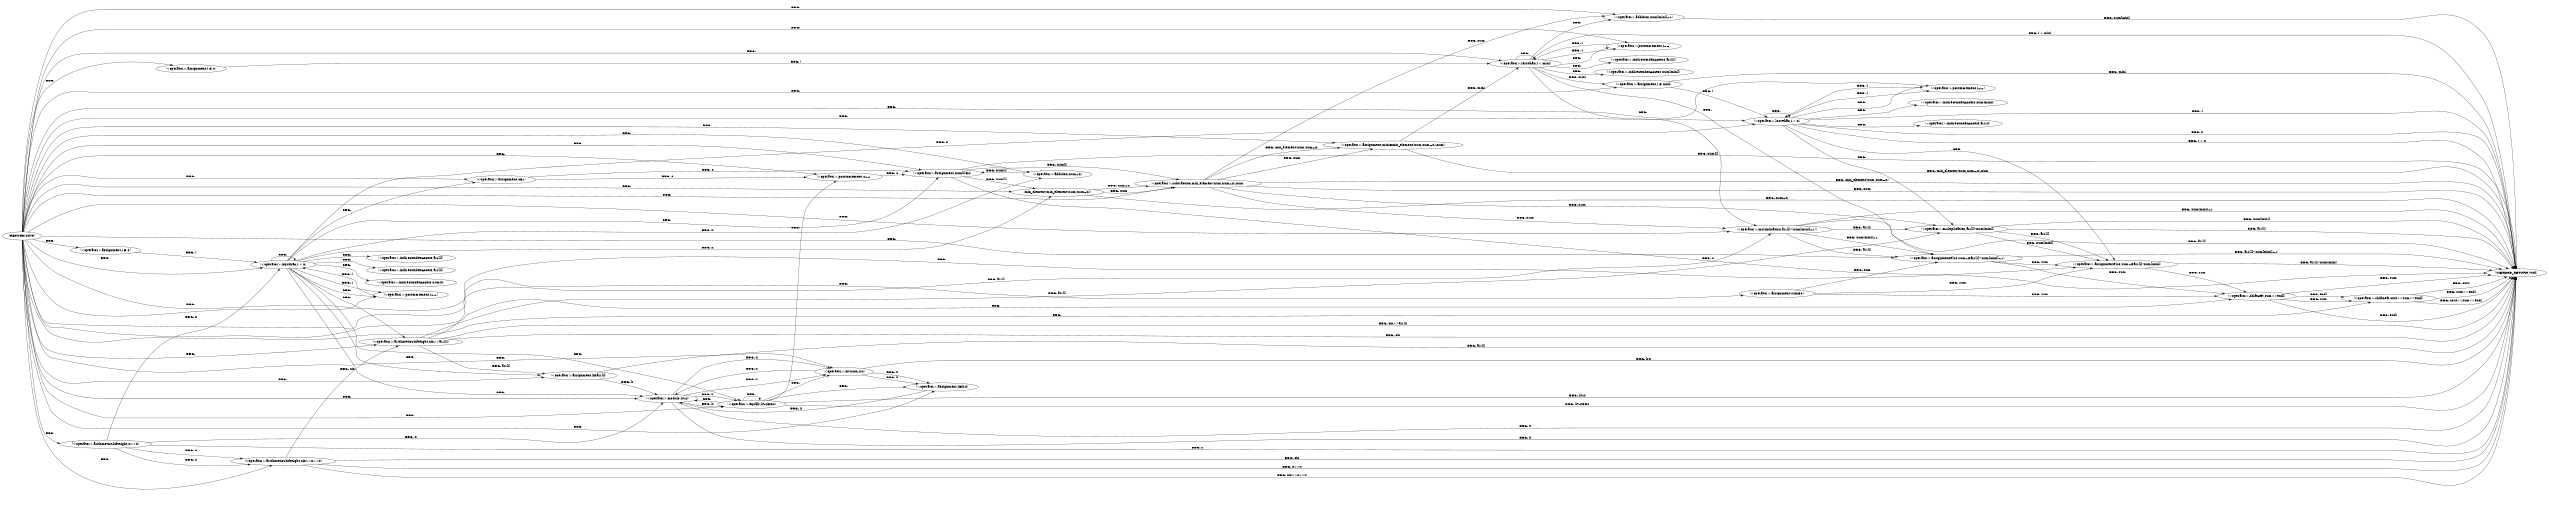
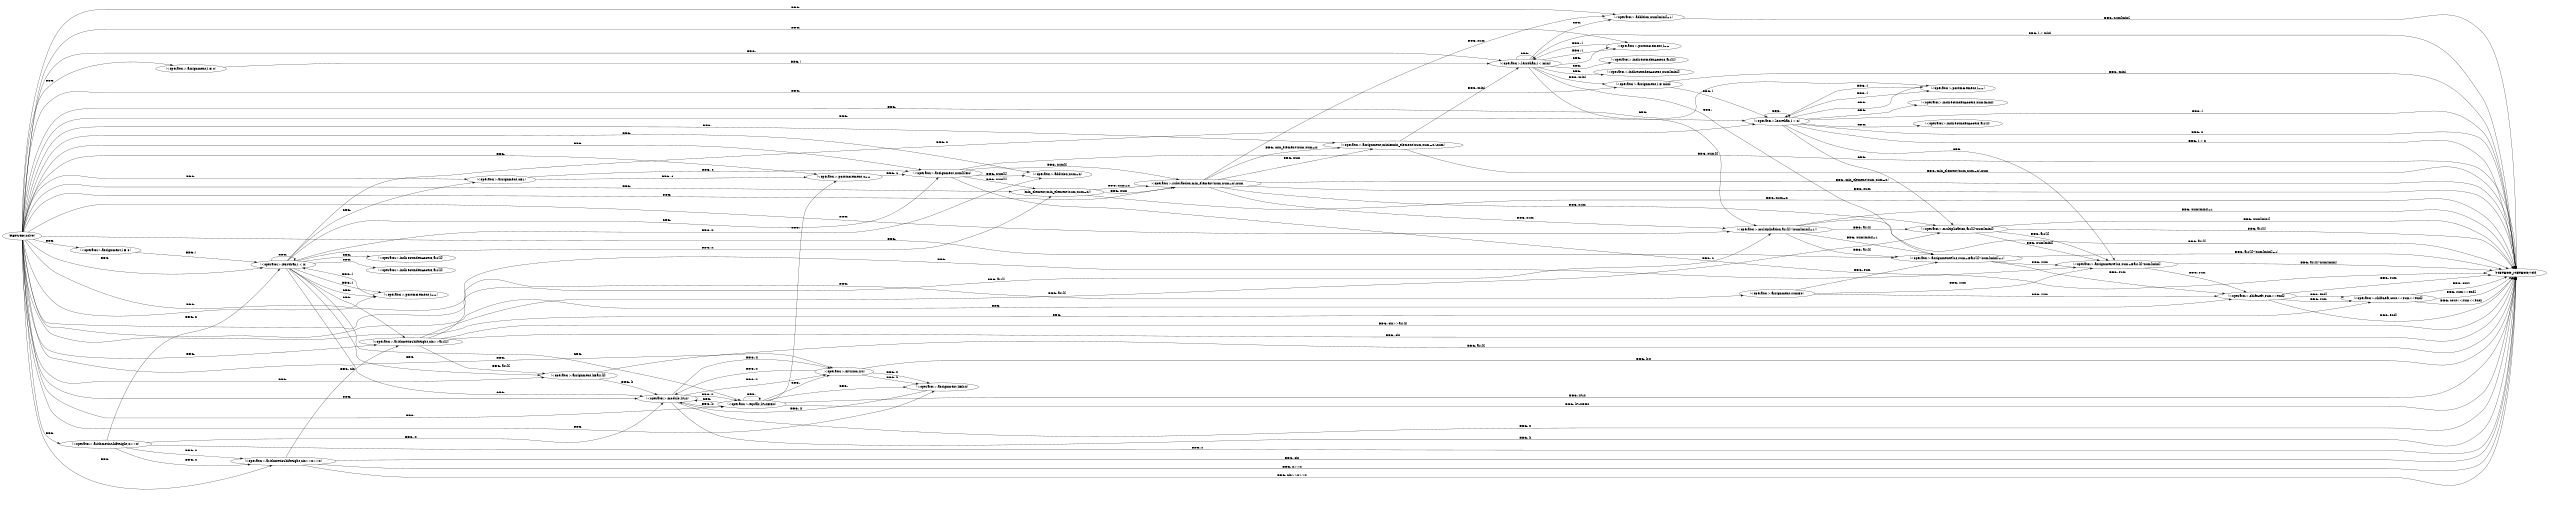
(1005, 172) -> (999, 176)
(2516, 273) -> (2516, 273)
(411, 283) -> none
